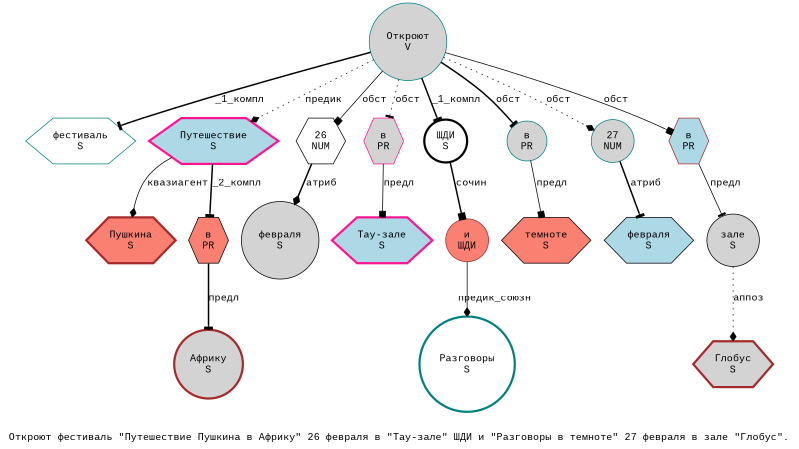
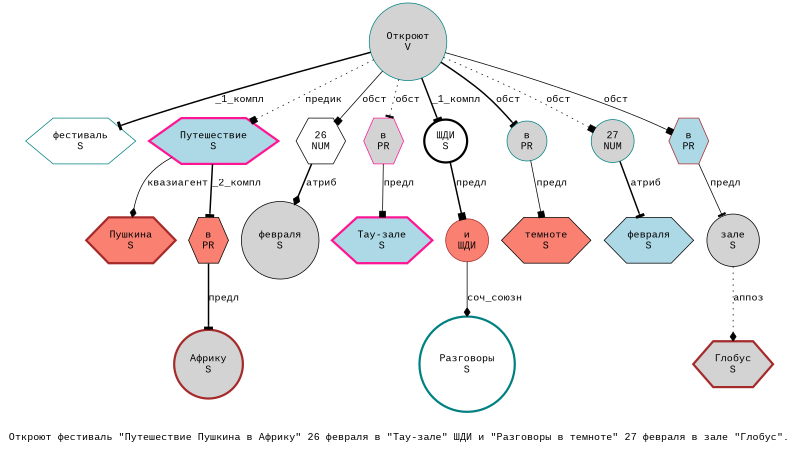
(316, 89) -> (316, 89)
(516, 90) -> (516, 90)
(472, 183) -> (472, 183)
(495, 298) -> (495, 298)
